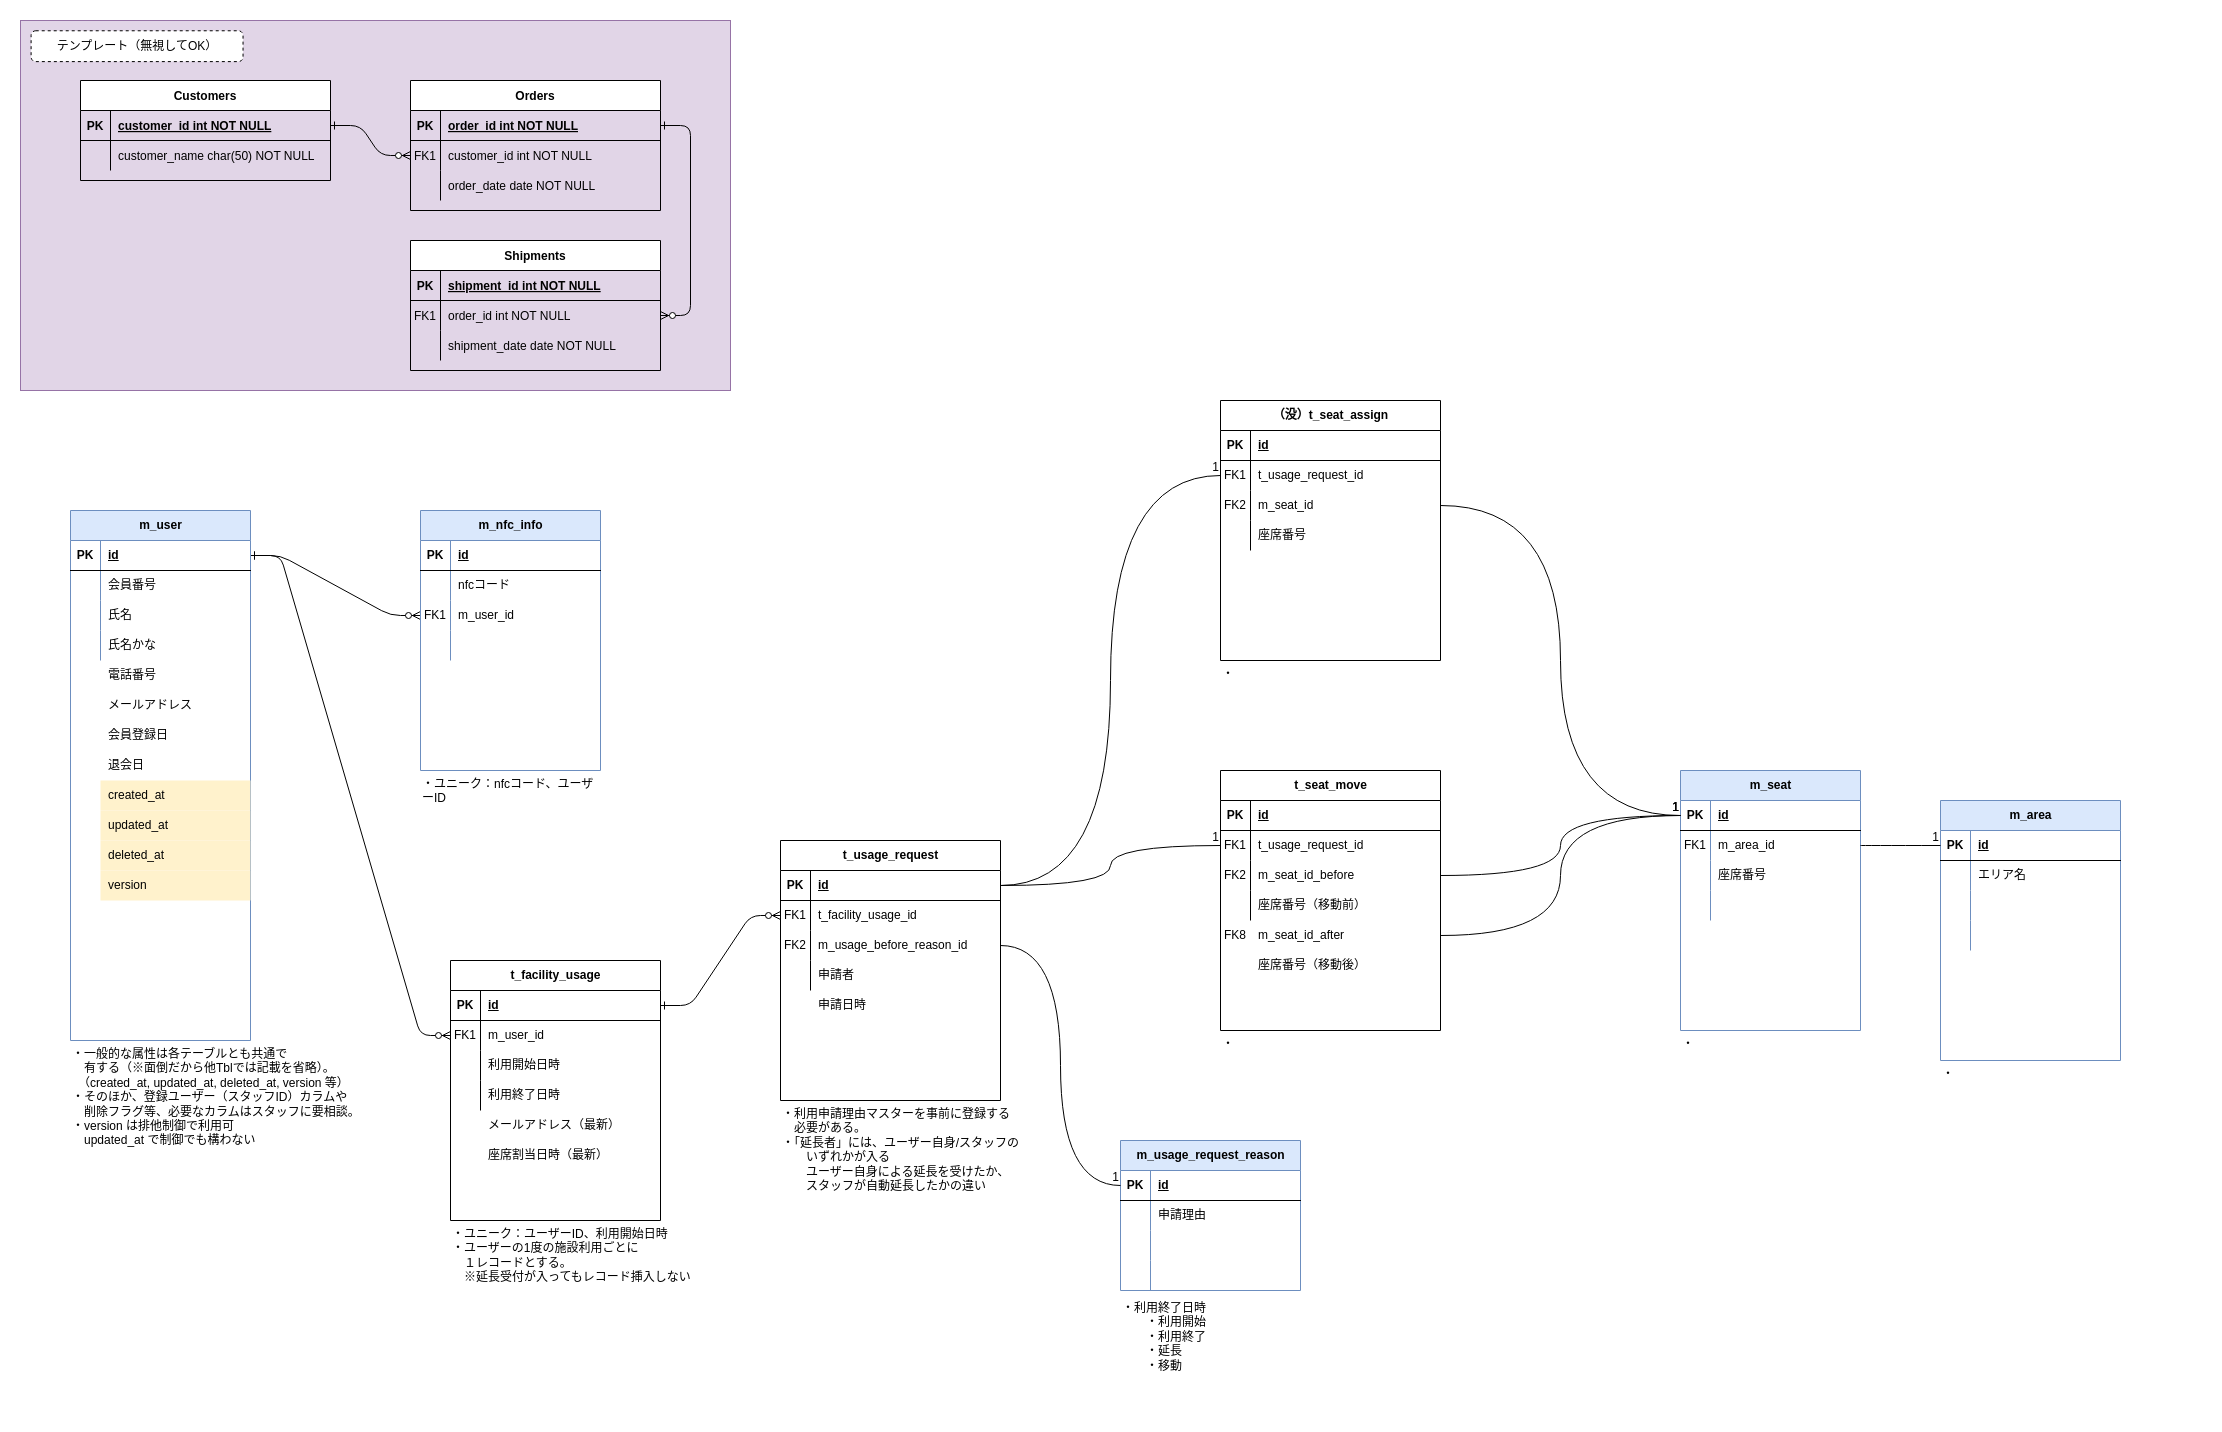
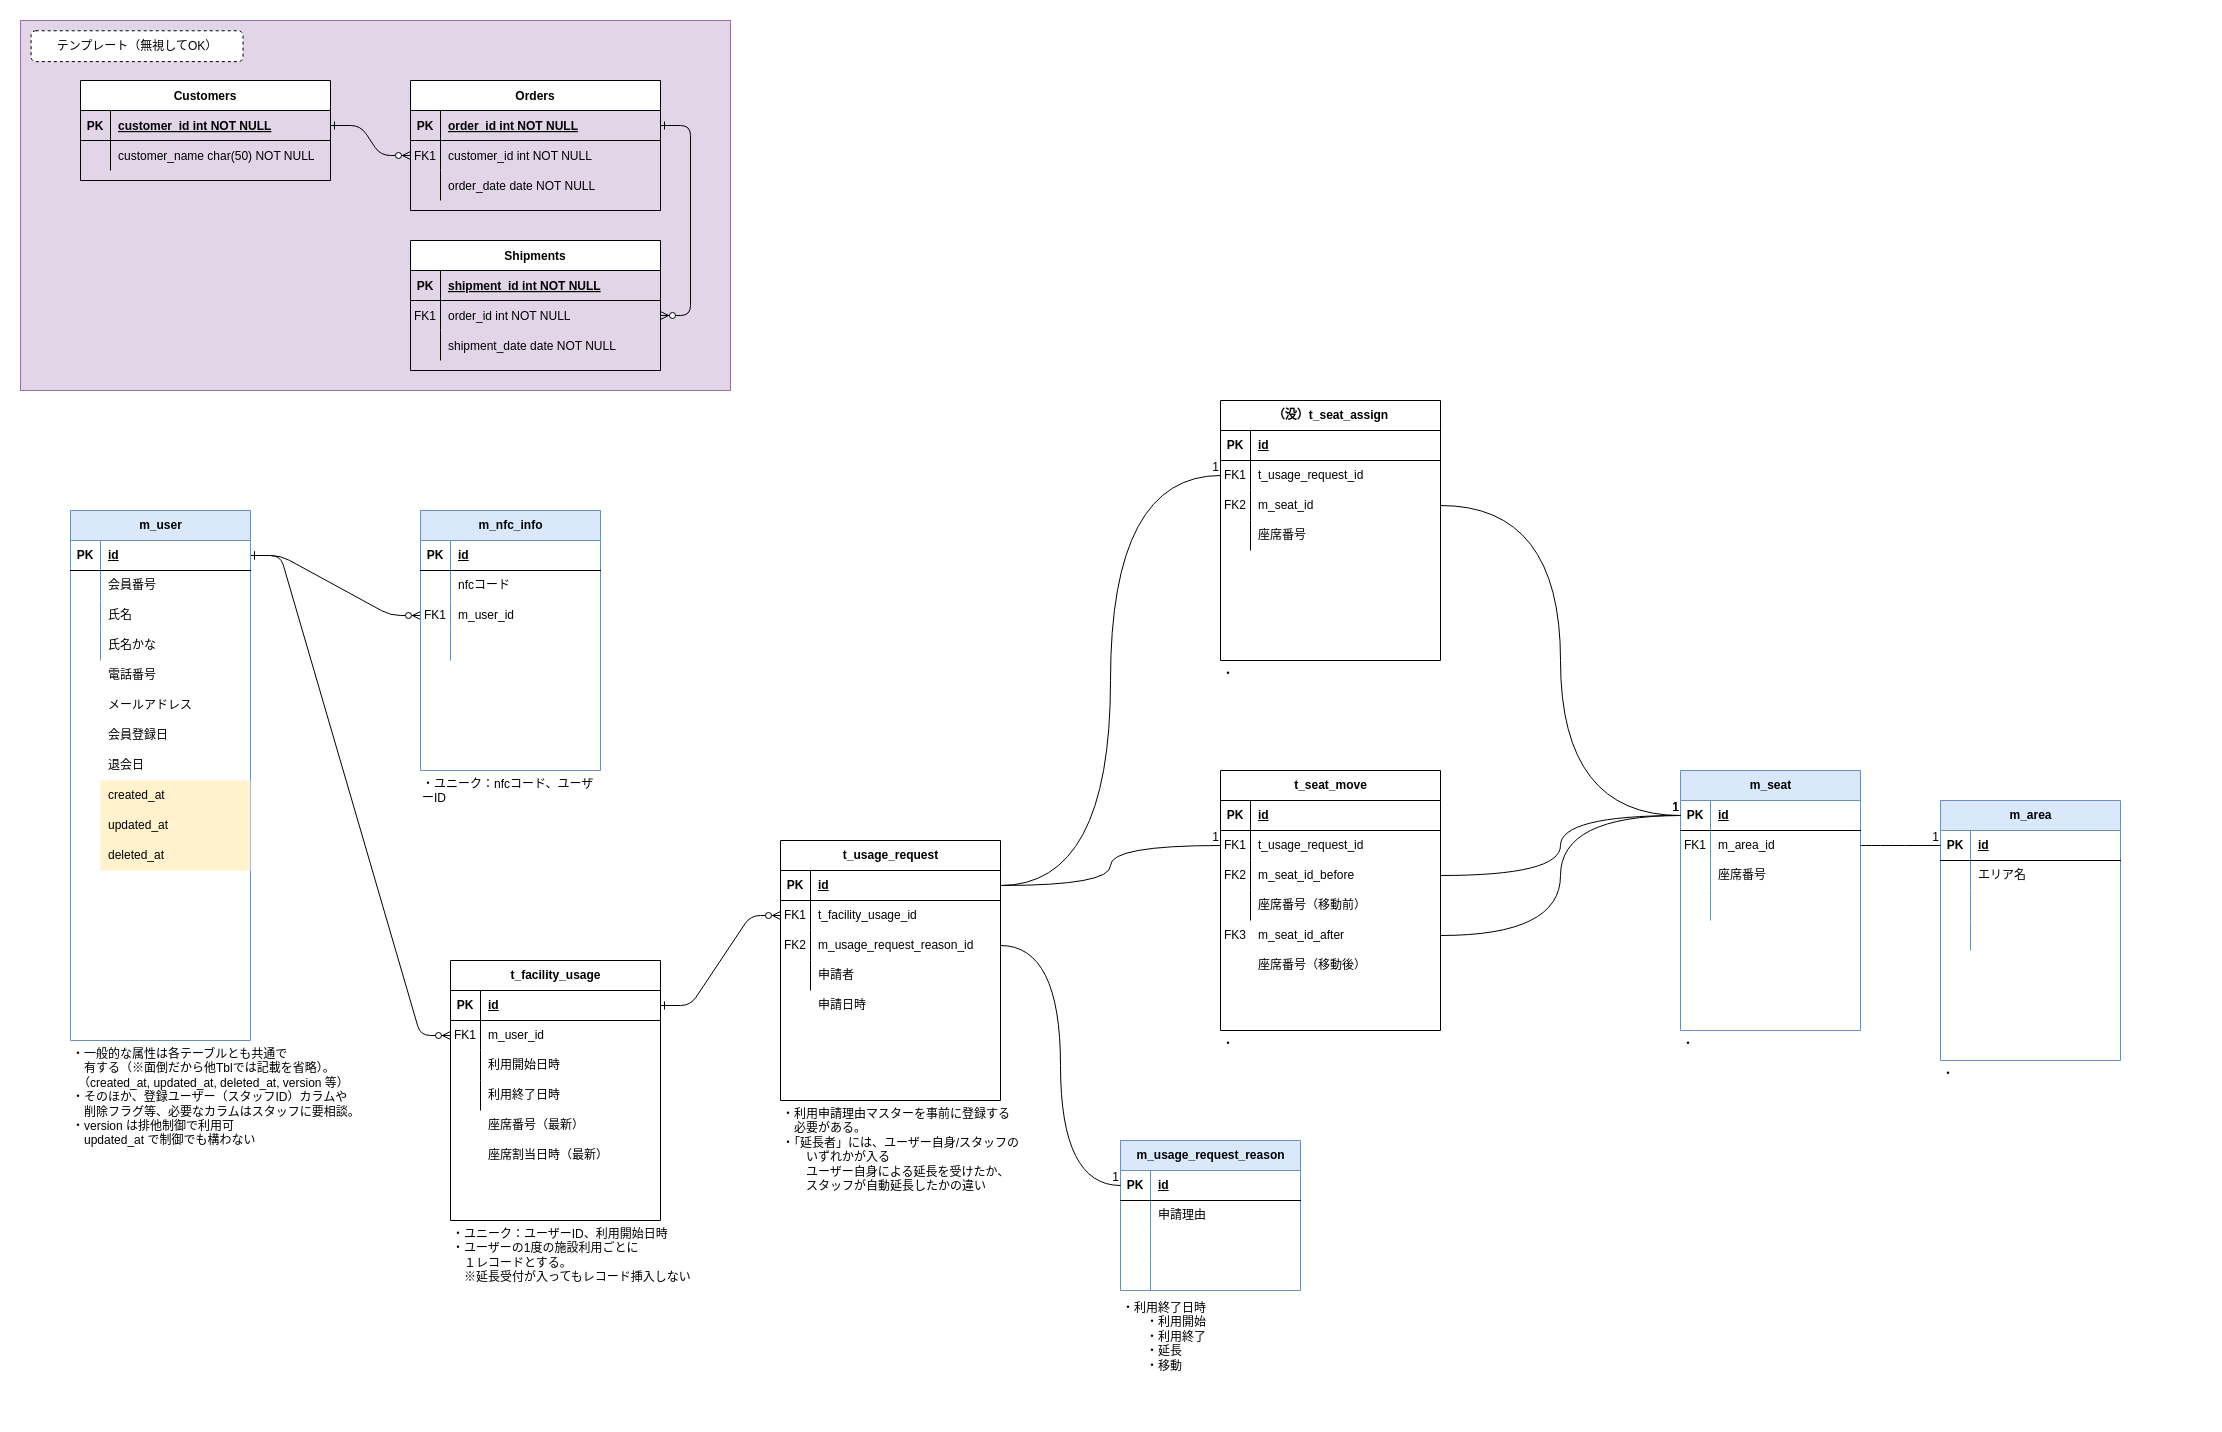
(176, 886) -> none
(1236, 936) -> (1236, 936)
(898, 946) -> (901, 946)
(555, 1126) -> (537, 1126)
